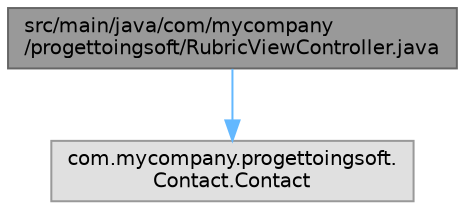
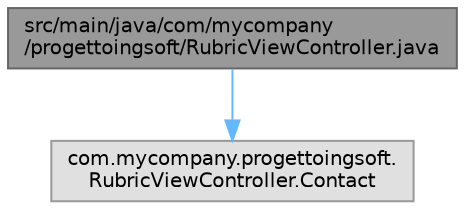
(232, 171) -> (232, 171)
